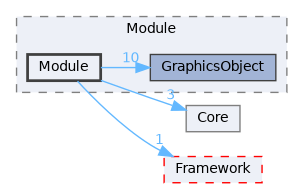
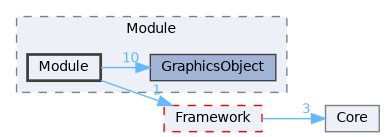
(137, 93) -> (287, 119)
